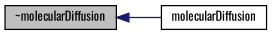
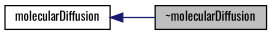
(145, 18) -> (139, 18)
